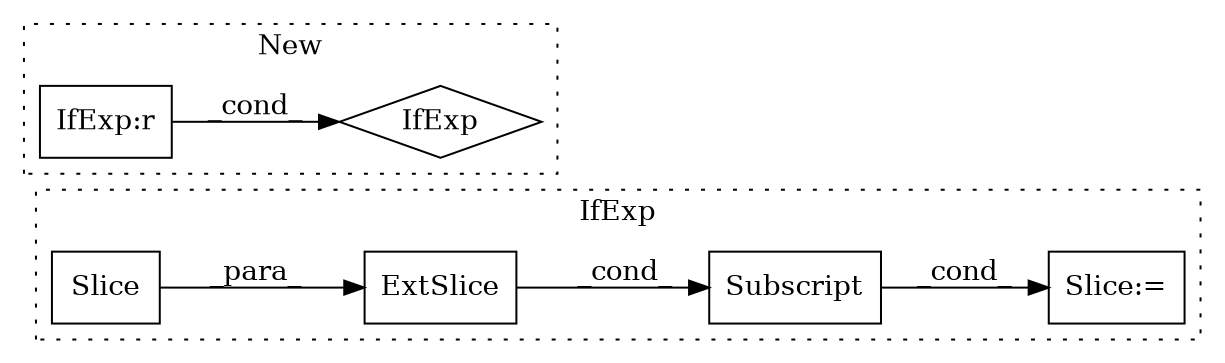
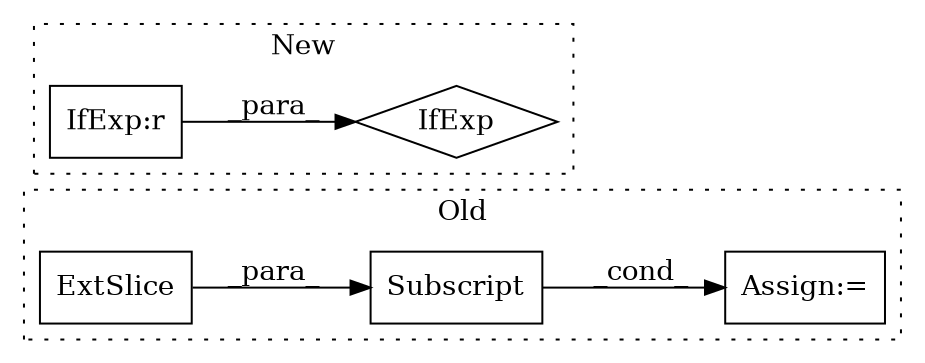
(256, 107) -> (274, 107)
(618, 213) -> (462, 213)
(625, 273) -> (274, 273)
(106, 288) -> none
(1117, 288) -> (805, 288)
